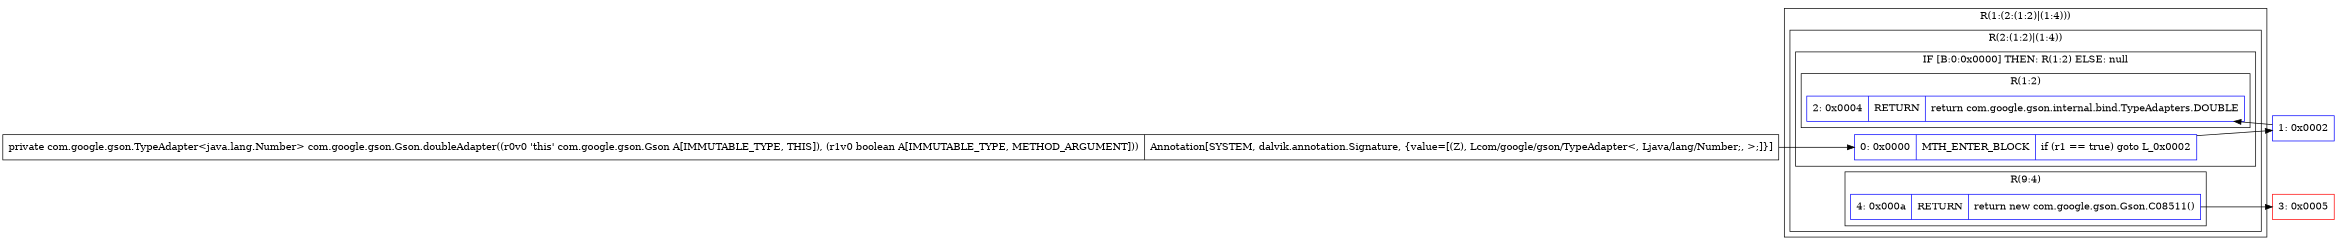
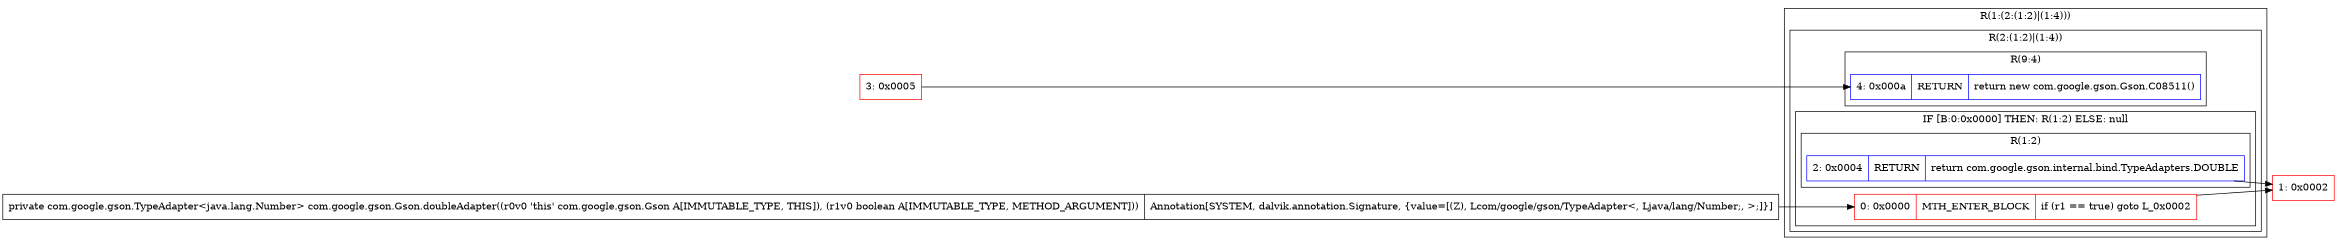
(2257, 123) -> (2246, 182)
(2303, 128) -> (2303, 188)
(2026, 147) -> (2026, 207)
(2233, 207) -> (1383, 87)
